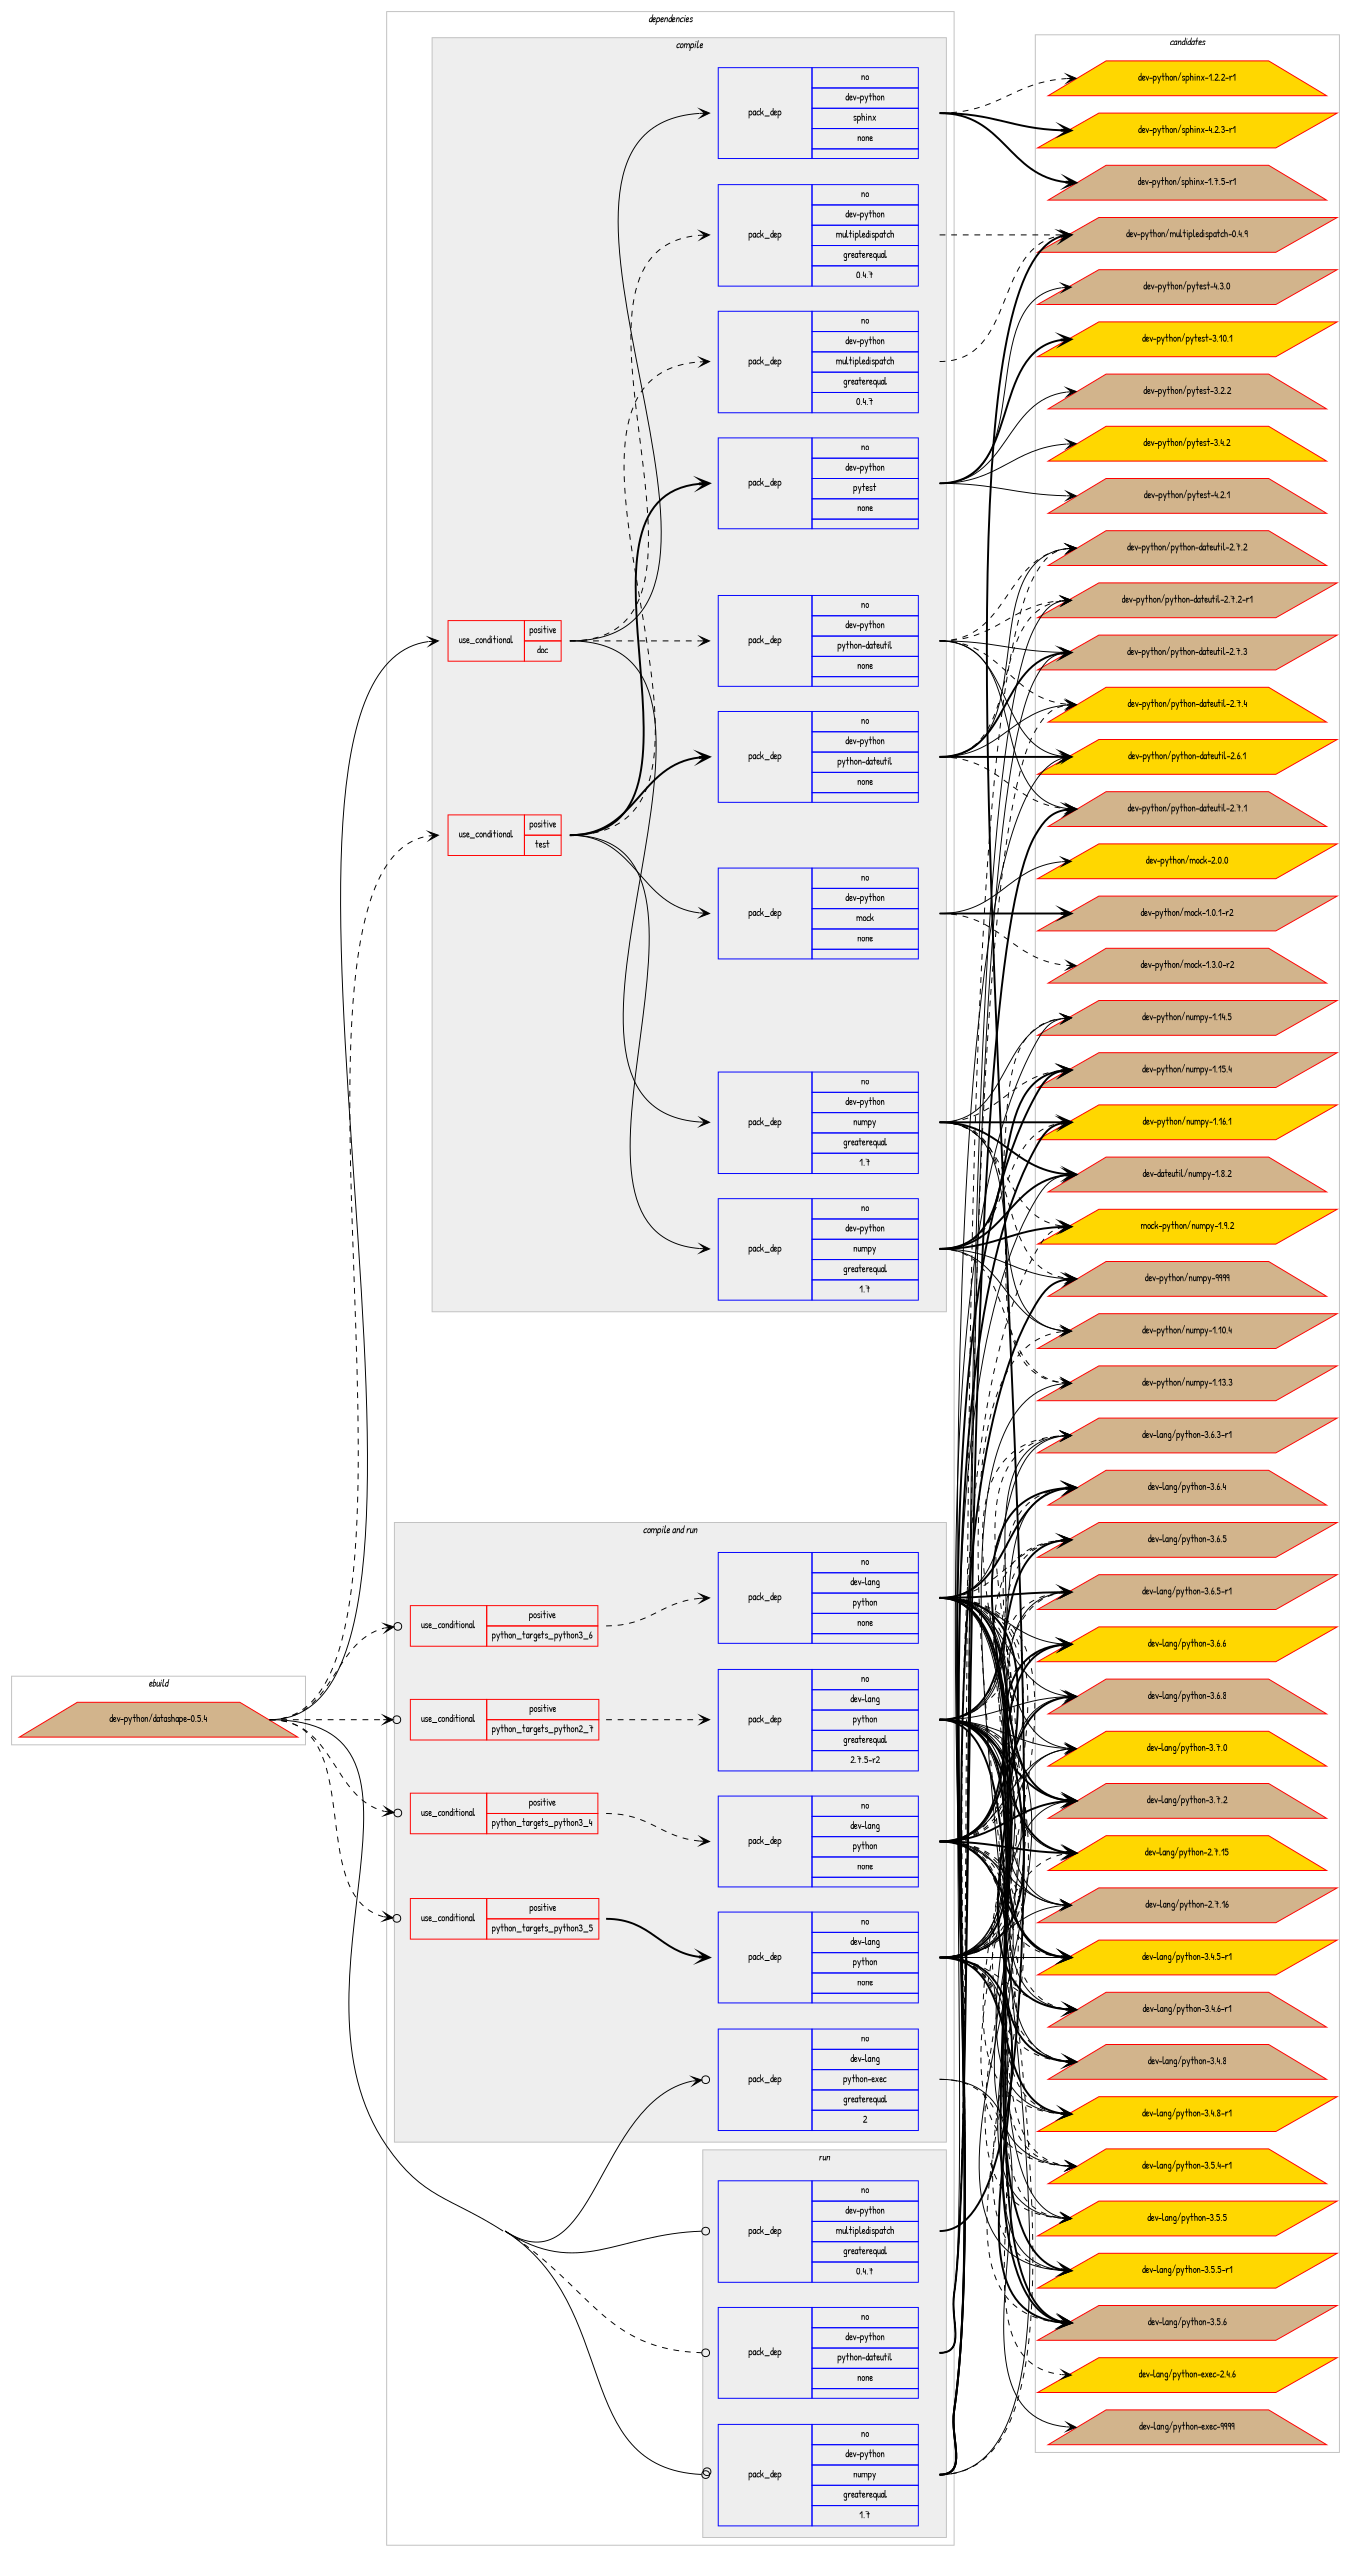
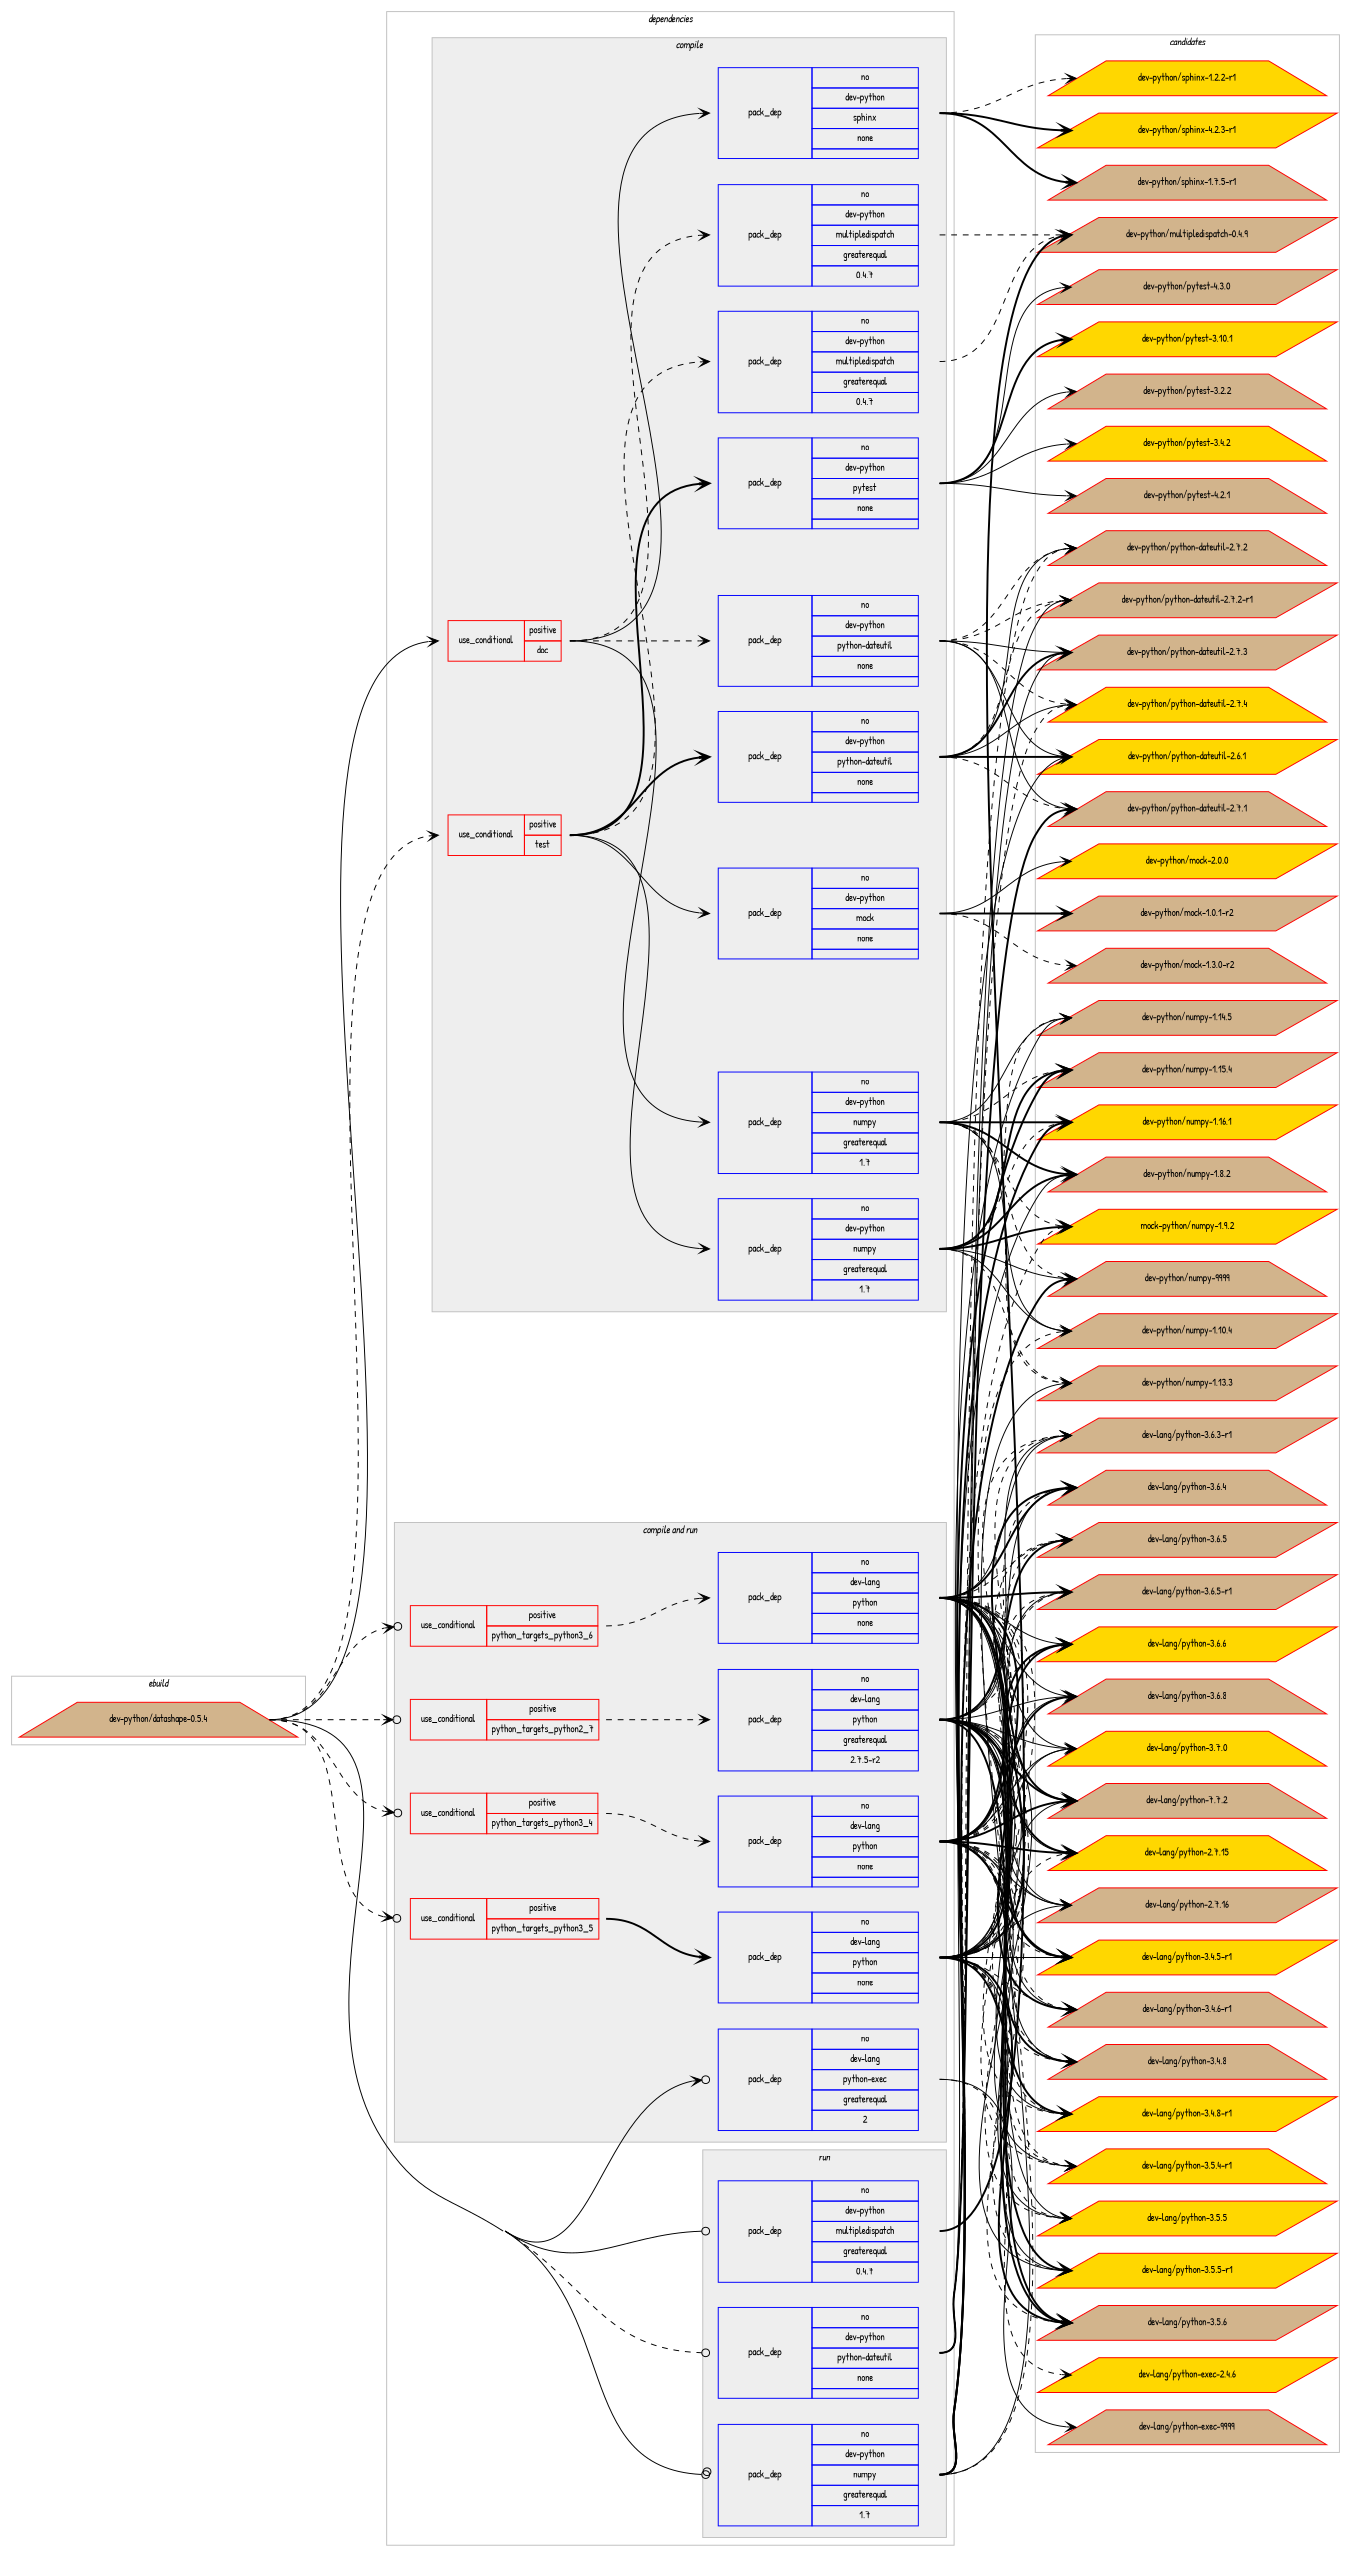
(1187, 1174) -> (1187, 1174)
(1187, 1801) -> (1187, 1801)
